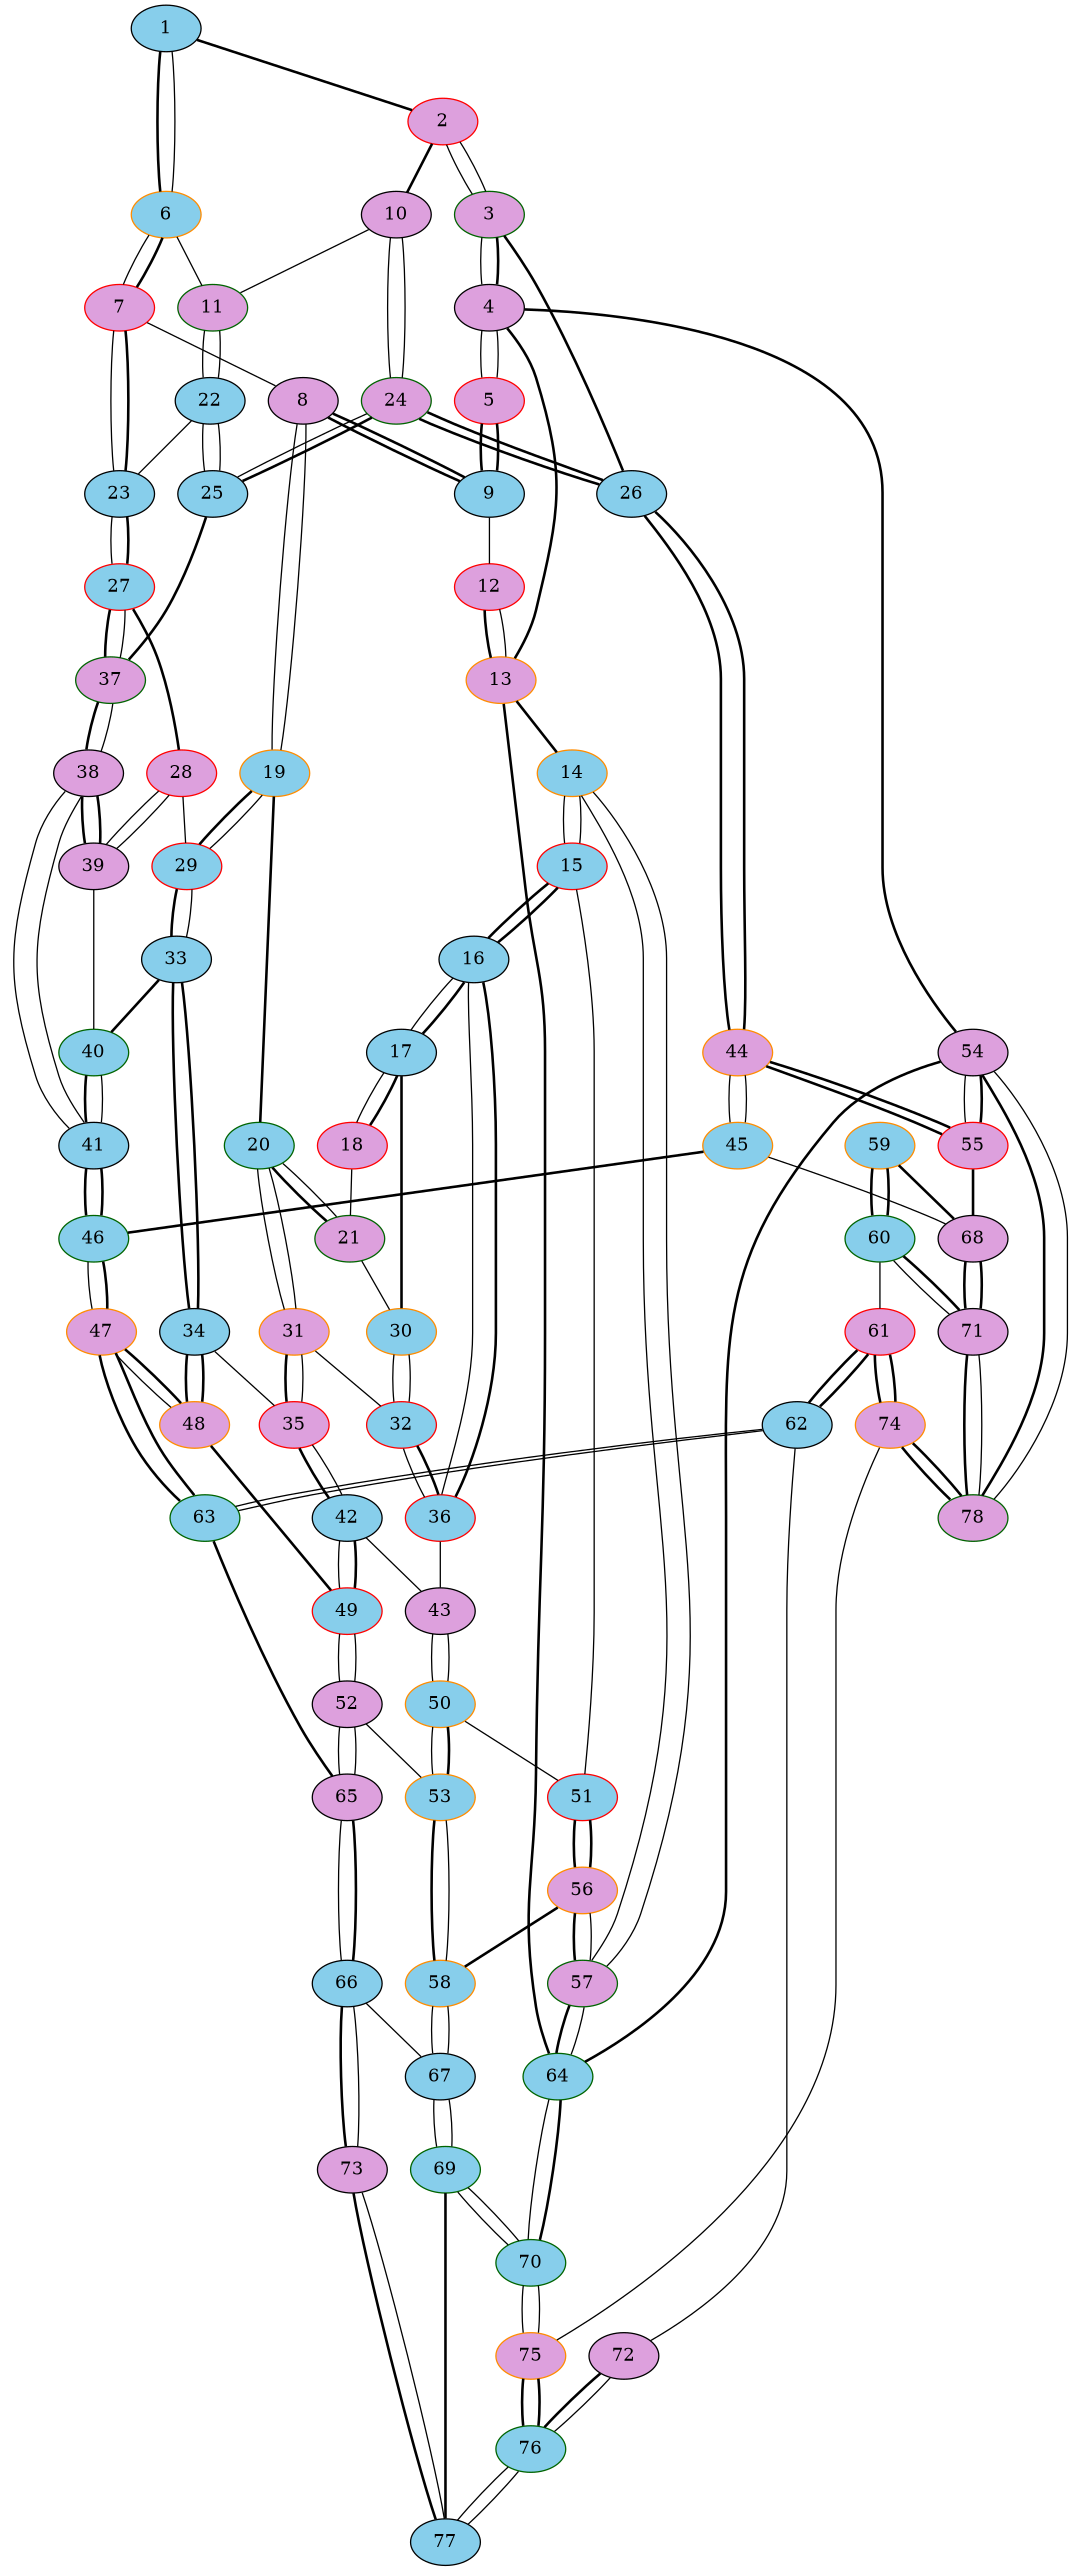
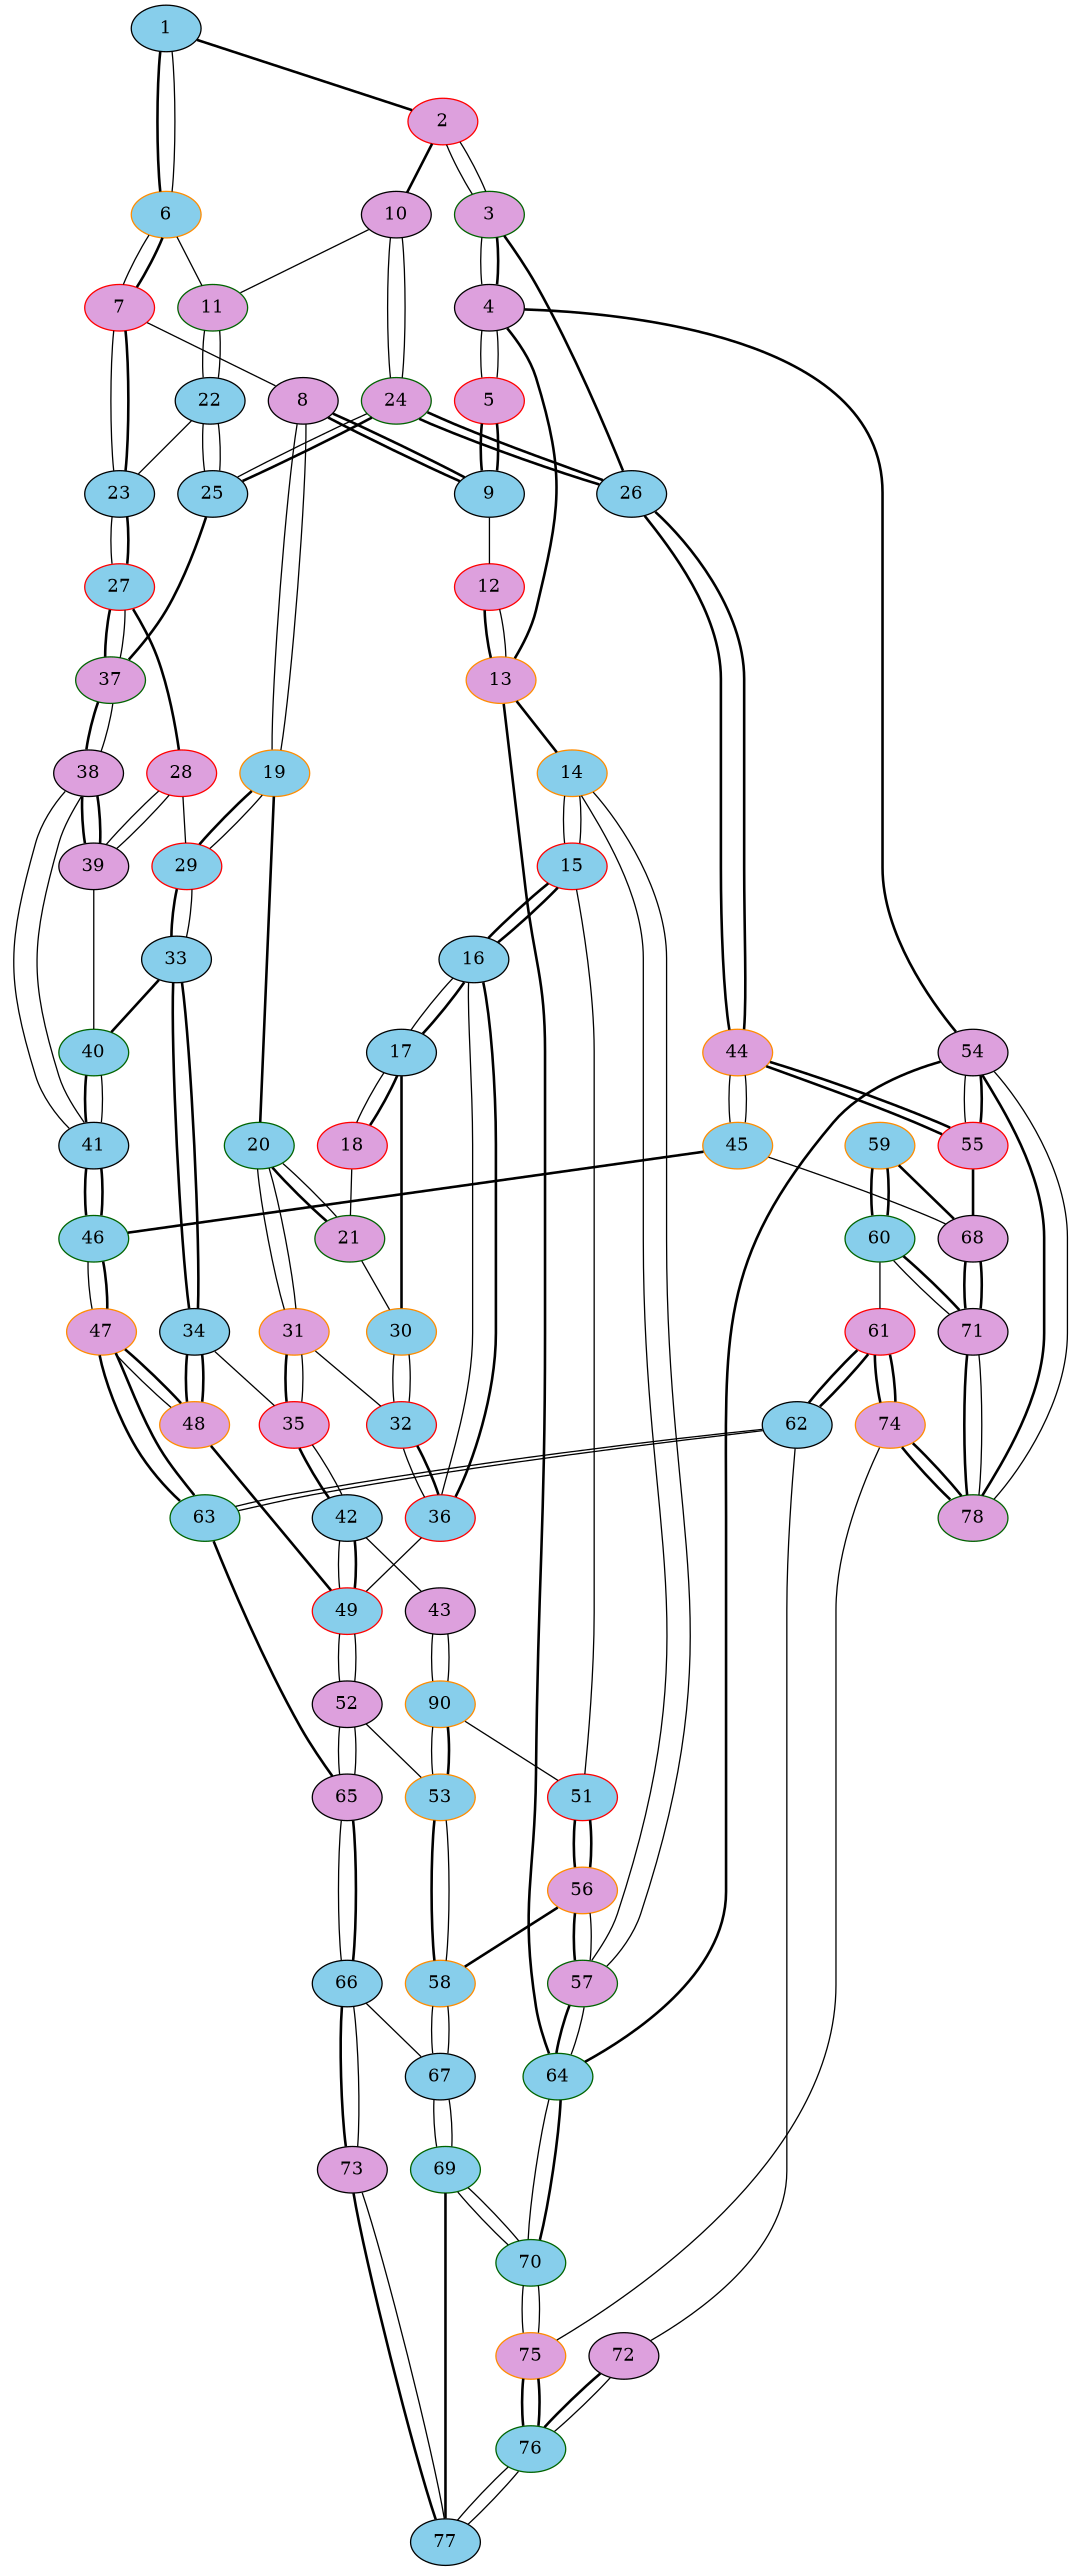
(440, 1565) -> (399, 1559)
(440, 1704) -> (440, 1704)
